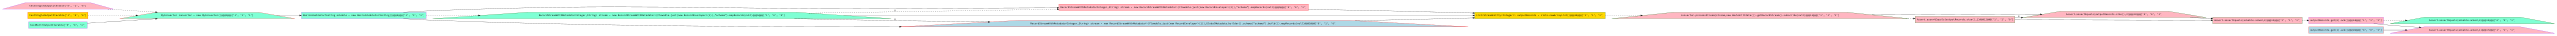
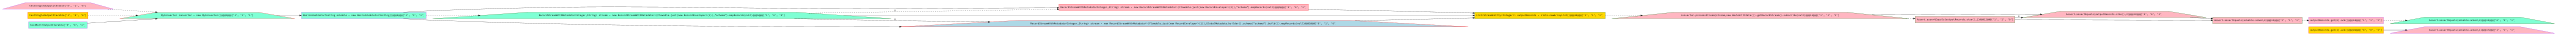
(2397, 26) -> none
(2346, 30) -> (2346, 30)
